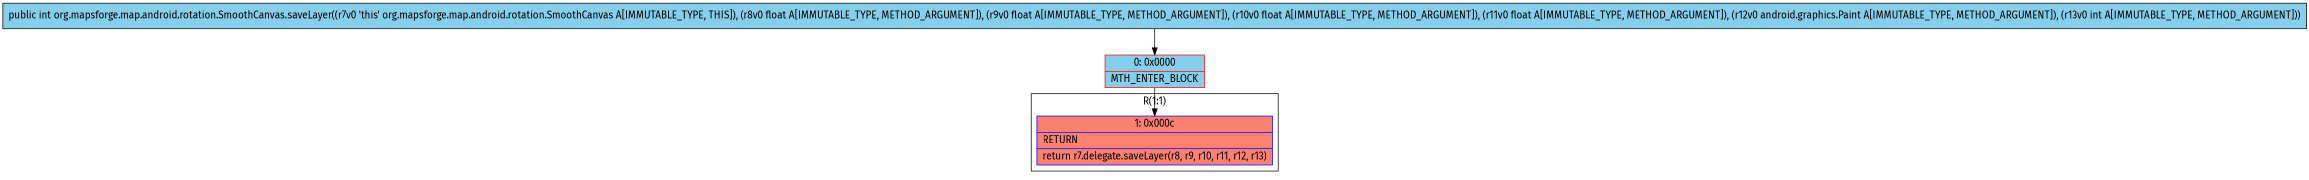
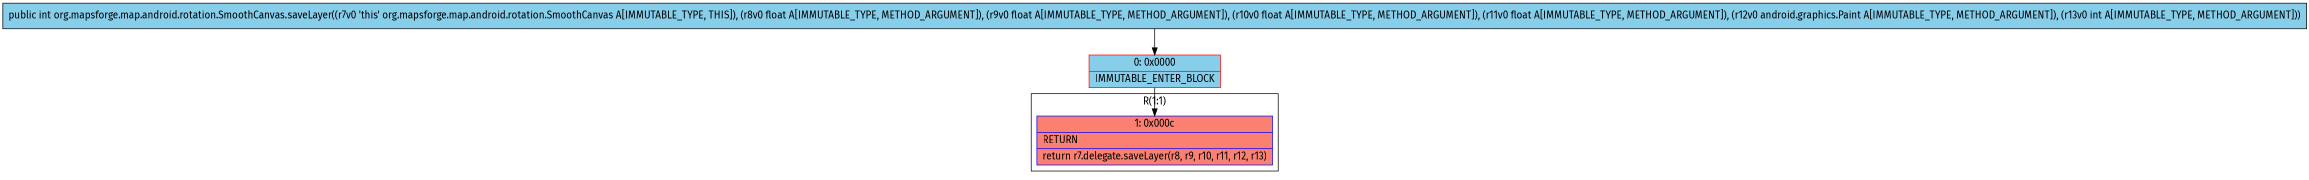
(1155, 79) -> (1155, 79)
